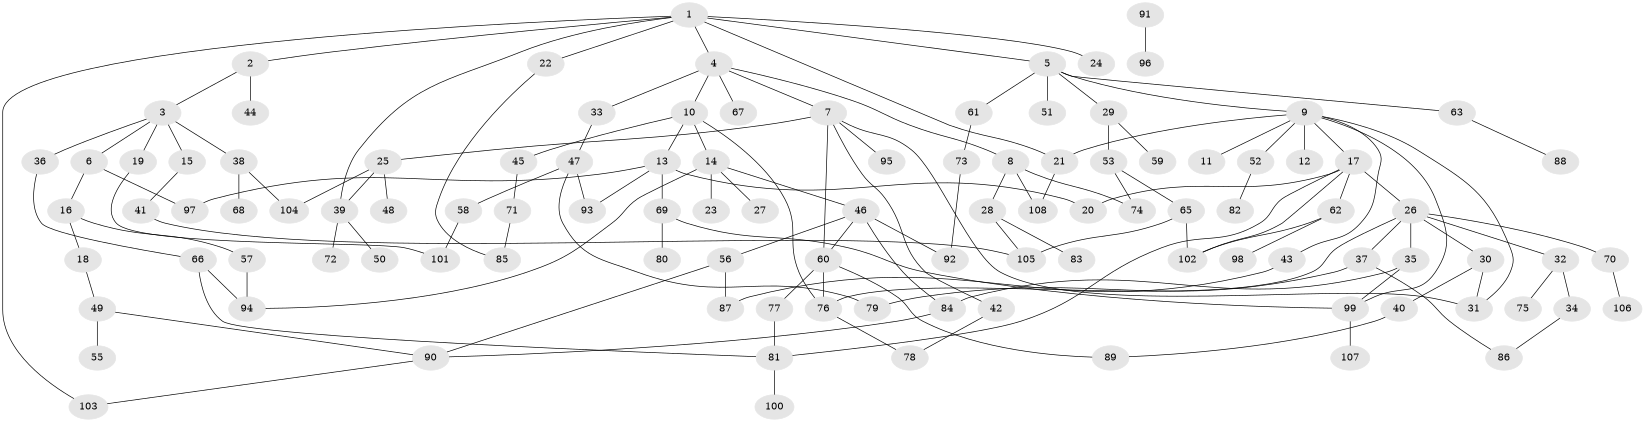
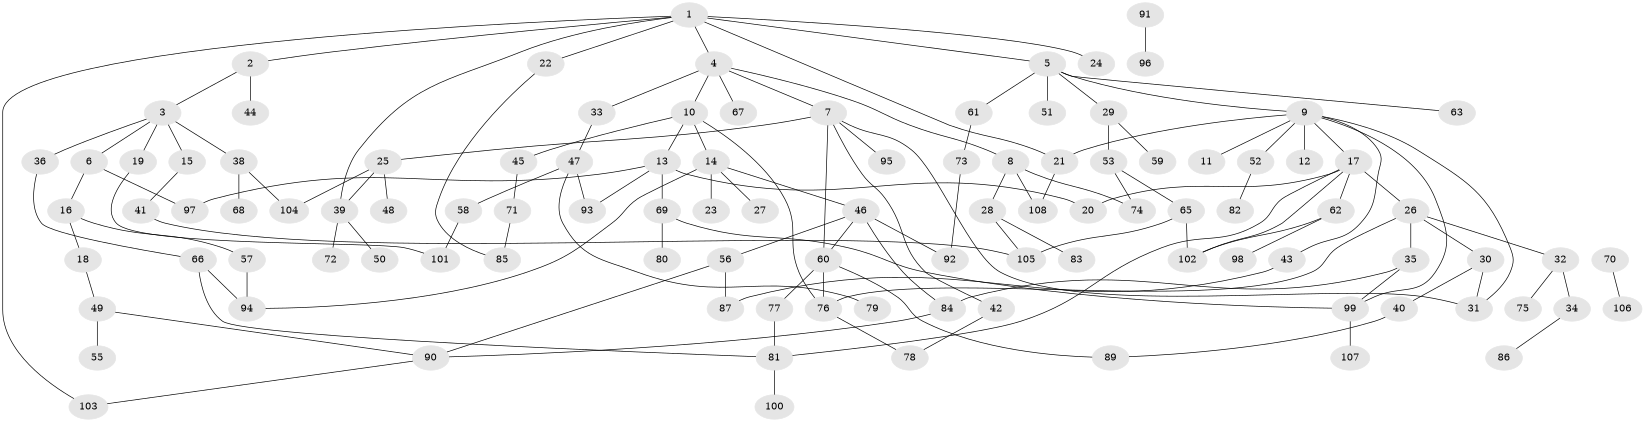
(1561, 162) -> none
(1513, 229) -> none
(1362, 260) -> none
